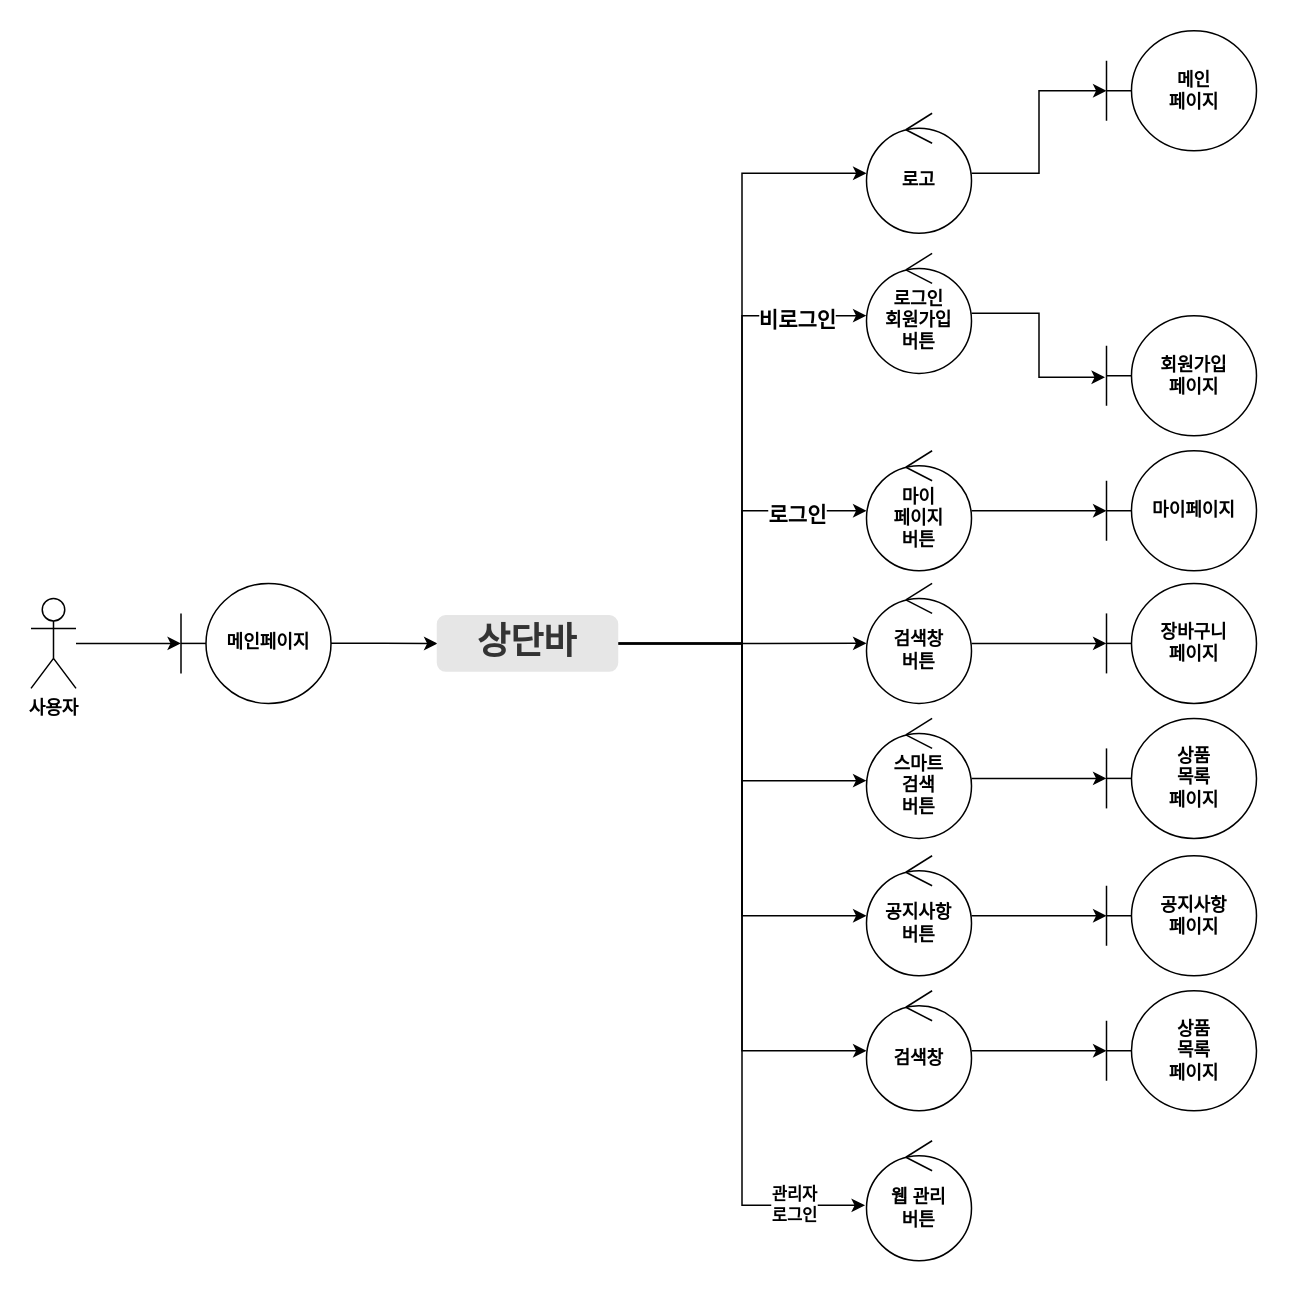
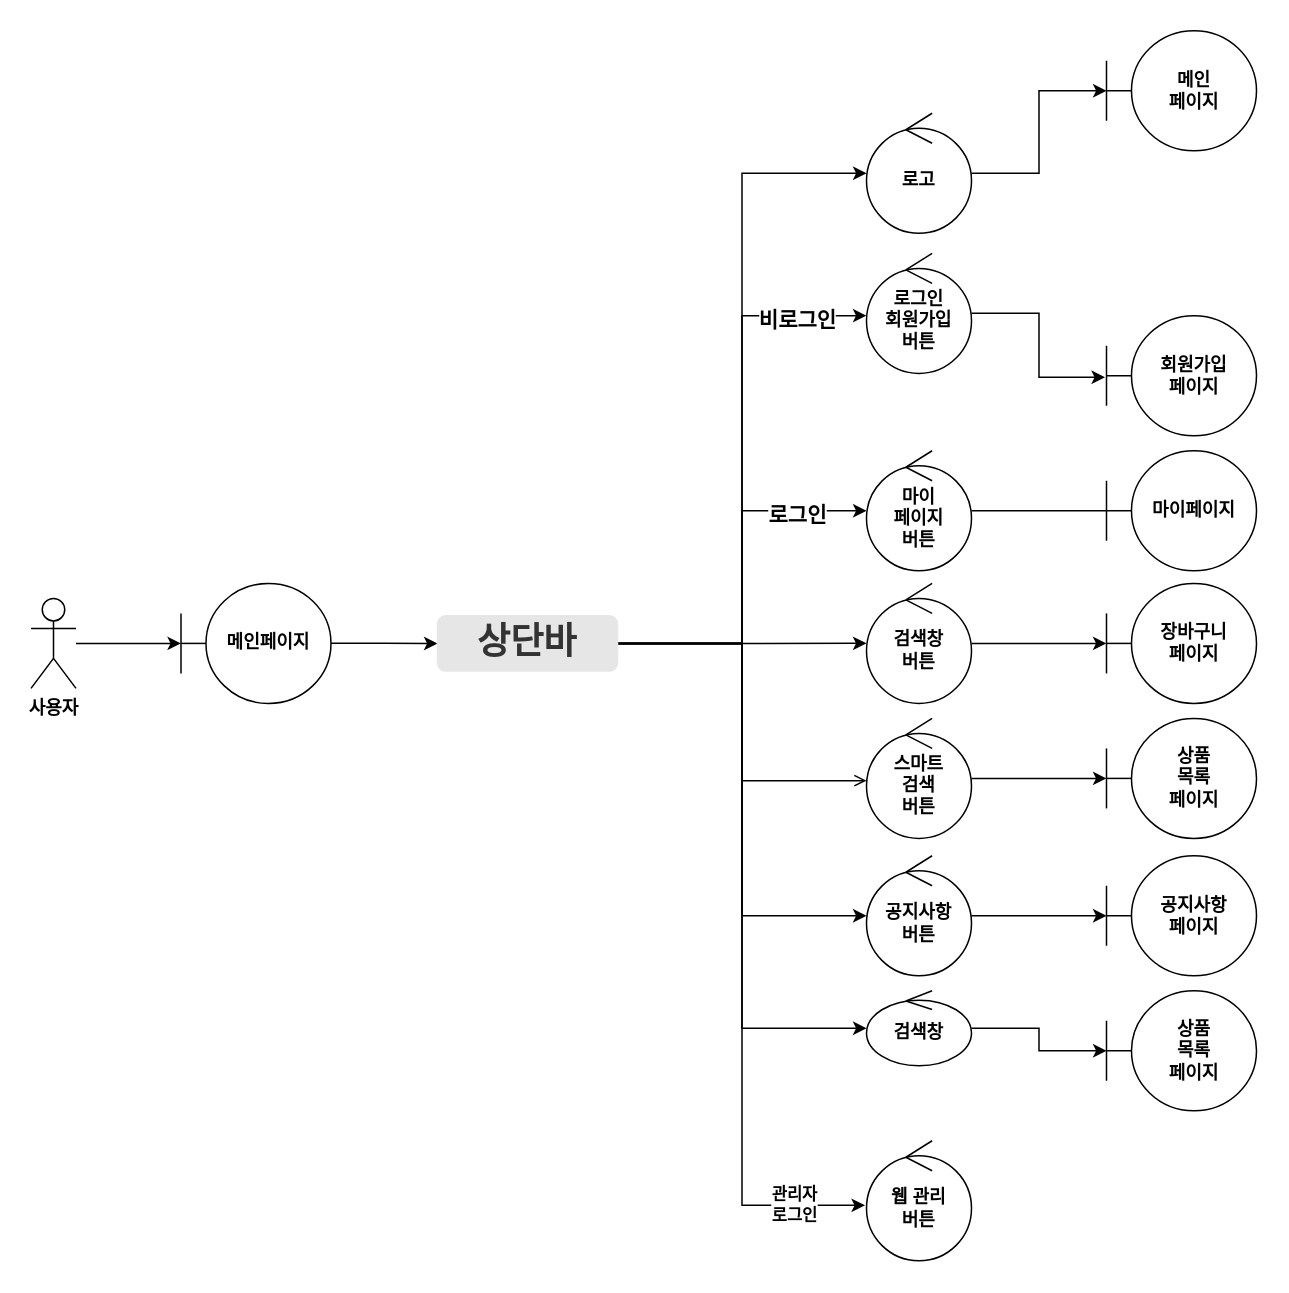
(1095, 511) -> (1098, 511)
(855, 781) -> (857, 781)
(919, 1051) -> (919, 1028)
